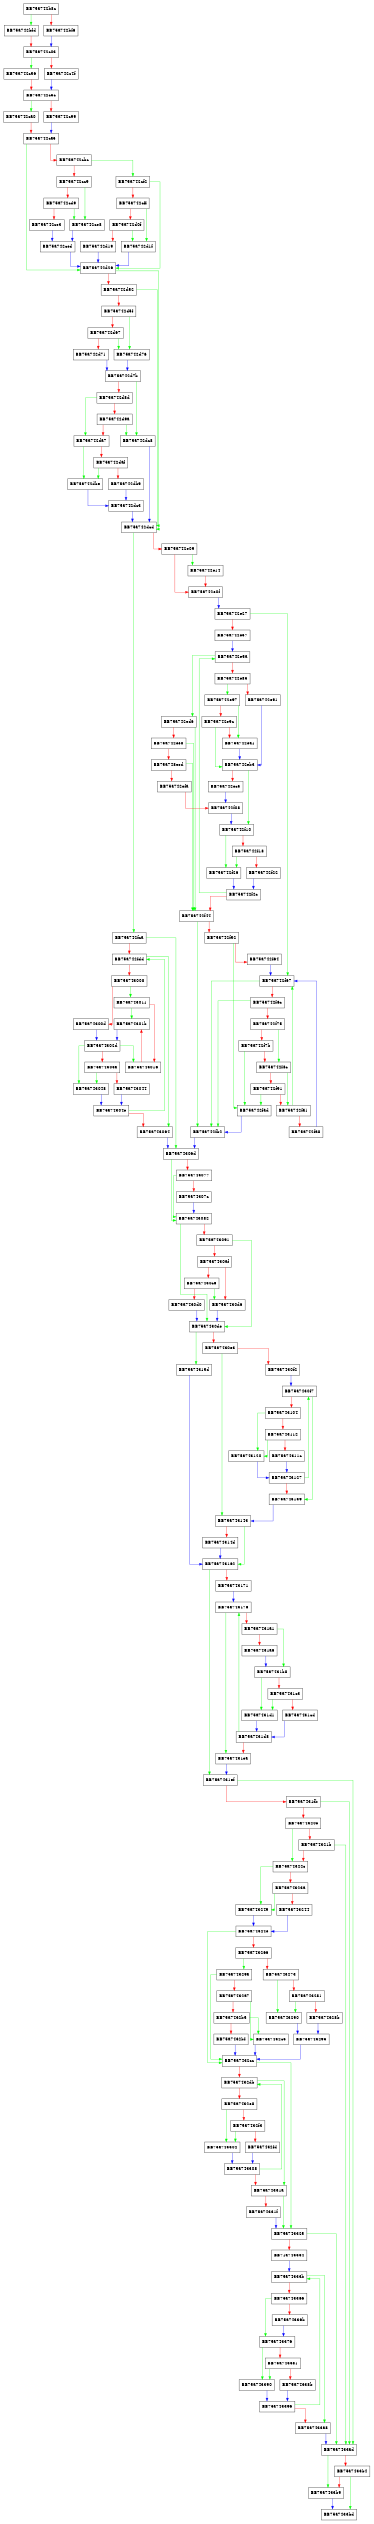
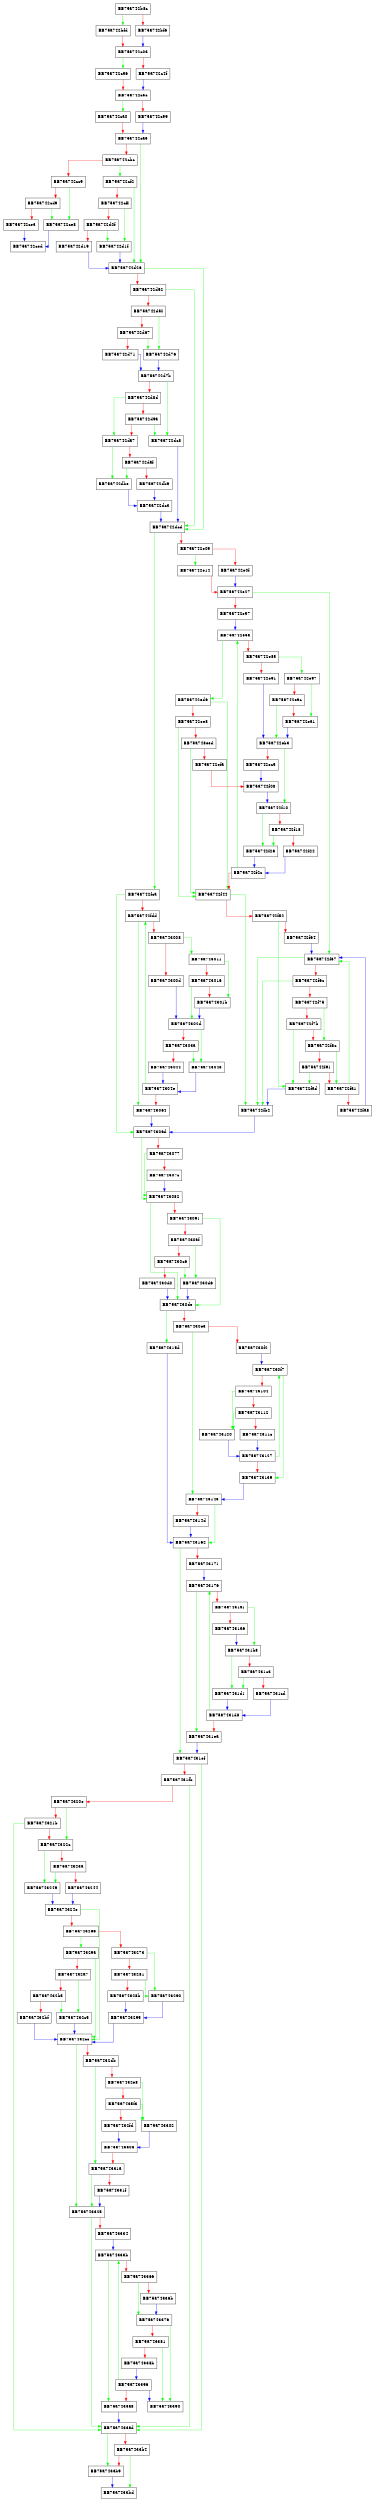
(70, 263) -> none
(206, 580) -> (212, 586)
(133, 1046) -> (192, 1001)
(225, 1282) -> (196, 1260)
(248, 2126) -> (123, 2104)
(282, 2127) -> none
(289, 2255) -> (113, 2234)
(267, 2394) -> (149, 2394)
